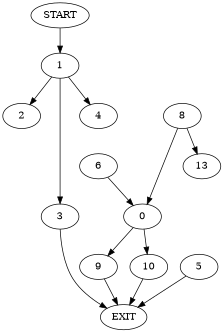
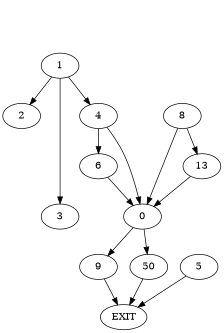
(60, 15) -> none
none -> (99, 138)
none -> (127, 161)
none -> (175, 189)
(149, 267) -> (149, 267)
(70, 273) -> none
